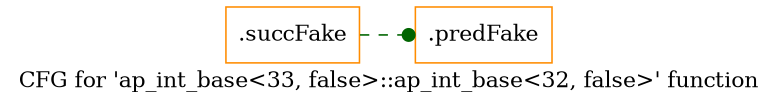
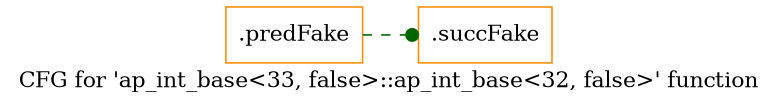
(381, 35) -> (384, 35)
